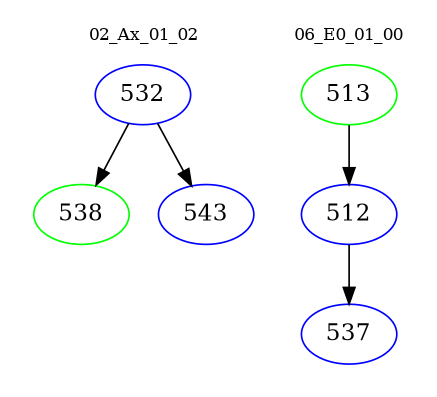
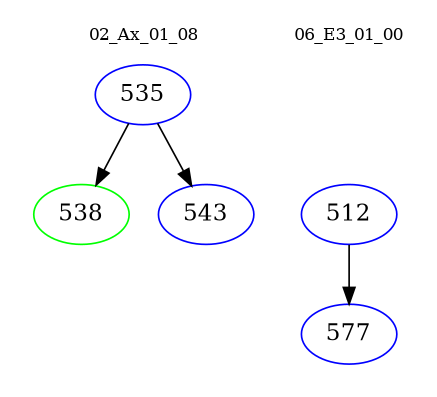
(144, 36) -> (144, 36)
(349, 36) -> (349, 36)
(143, 95) -> (143, 95)
(349, 95) -> none
(349, 334) -> (349, 334)
